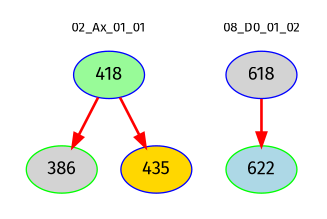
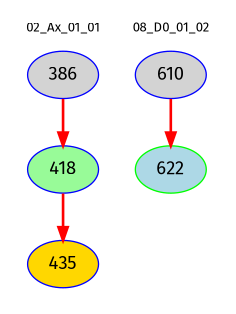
(261, 75) -> (171, 75)
(88, 116) -> (63, 116)
(62, 169) -> (63, 75)
